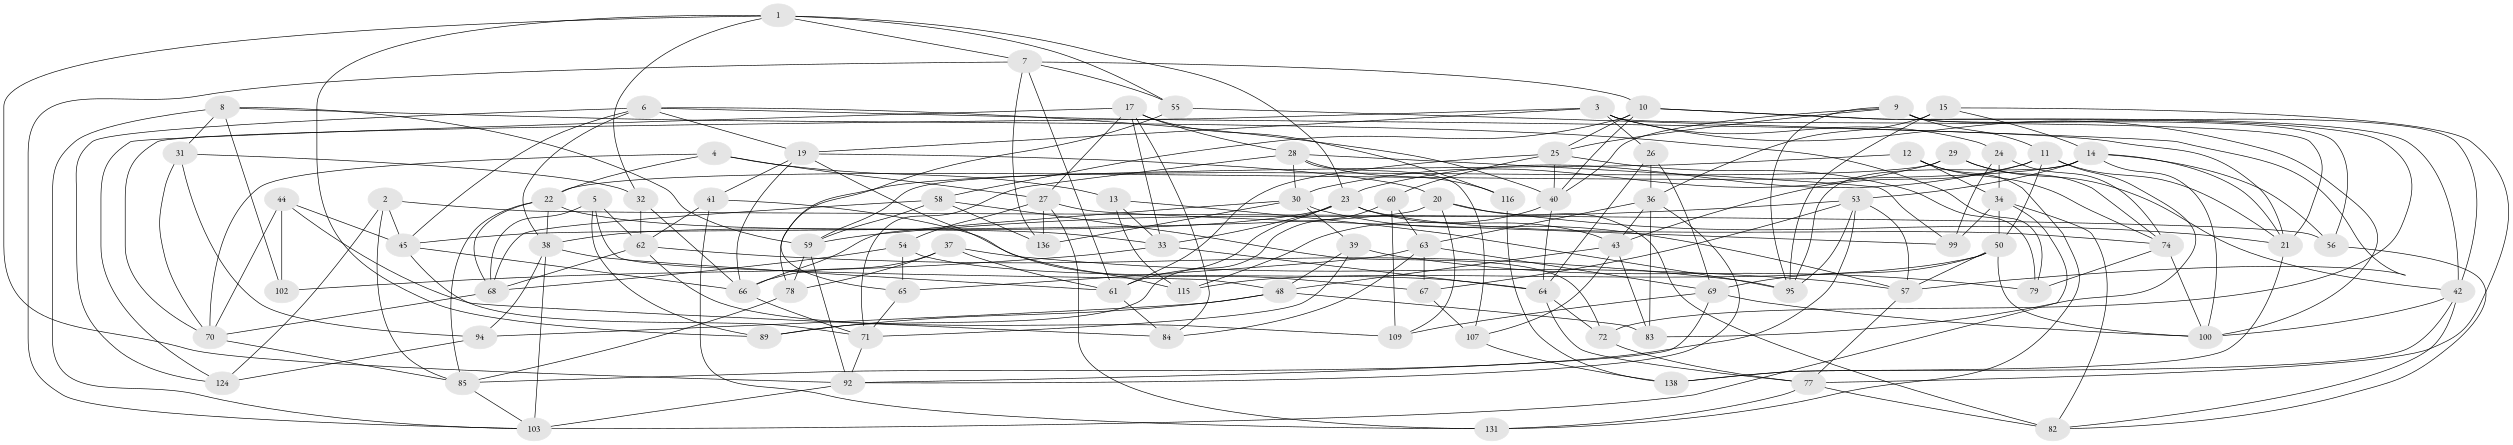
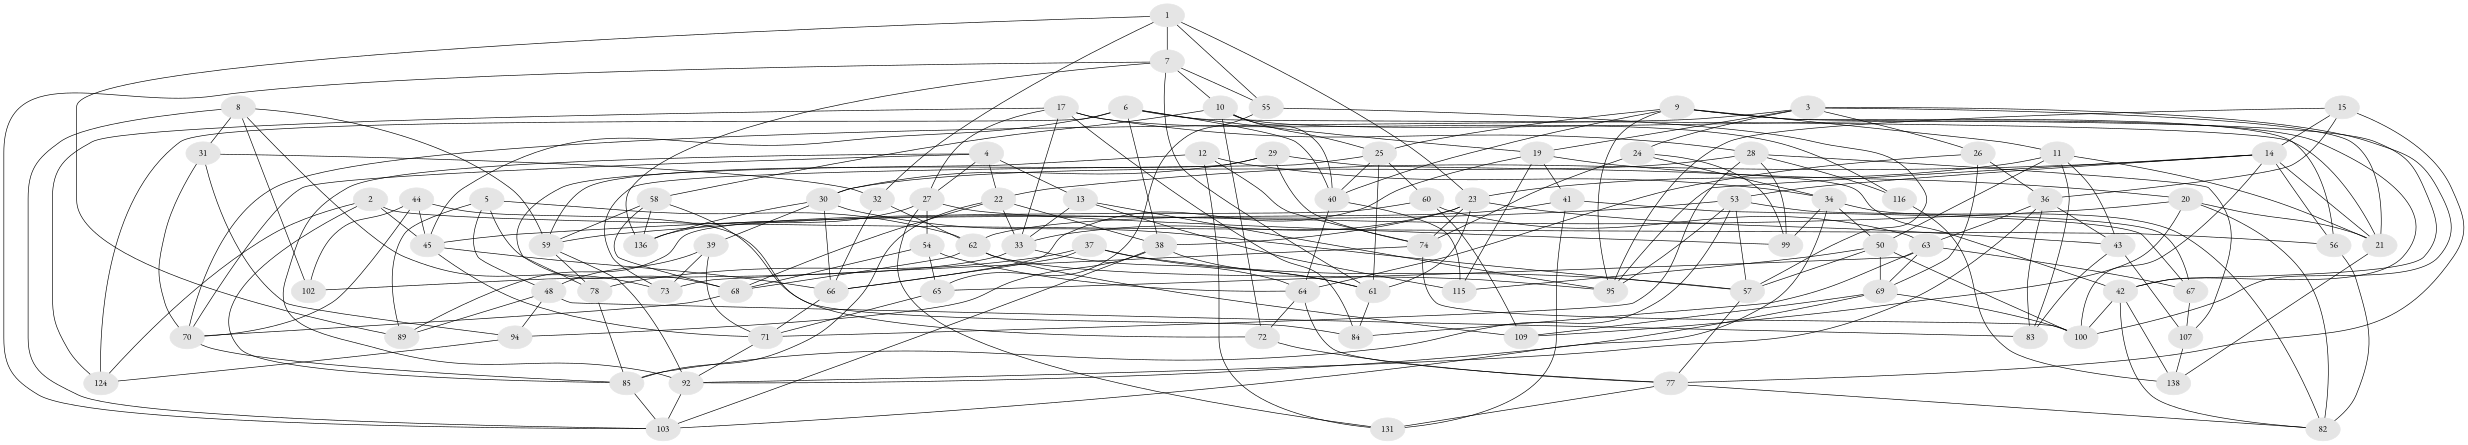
(4, 229) -> (359, 185)
(1448, 268) -> none
(2034, 291) -> (665, 291)
